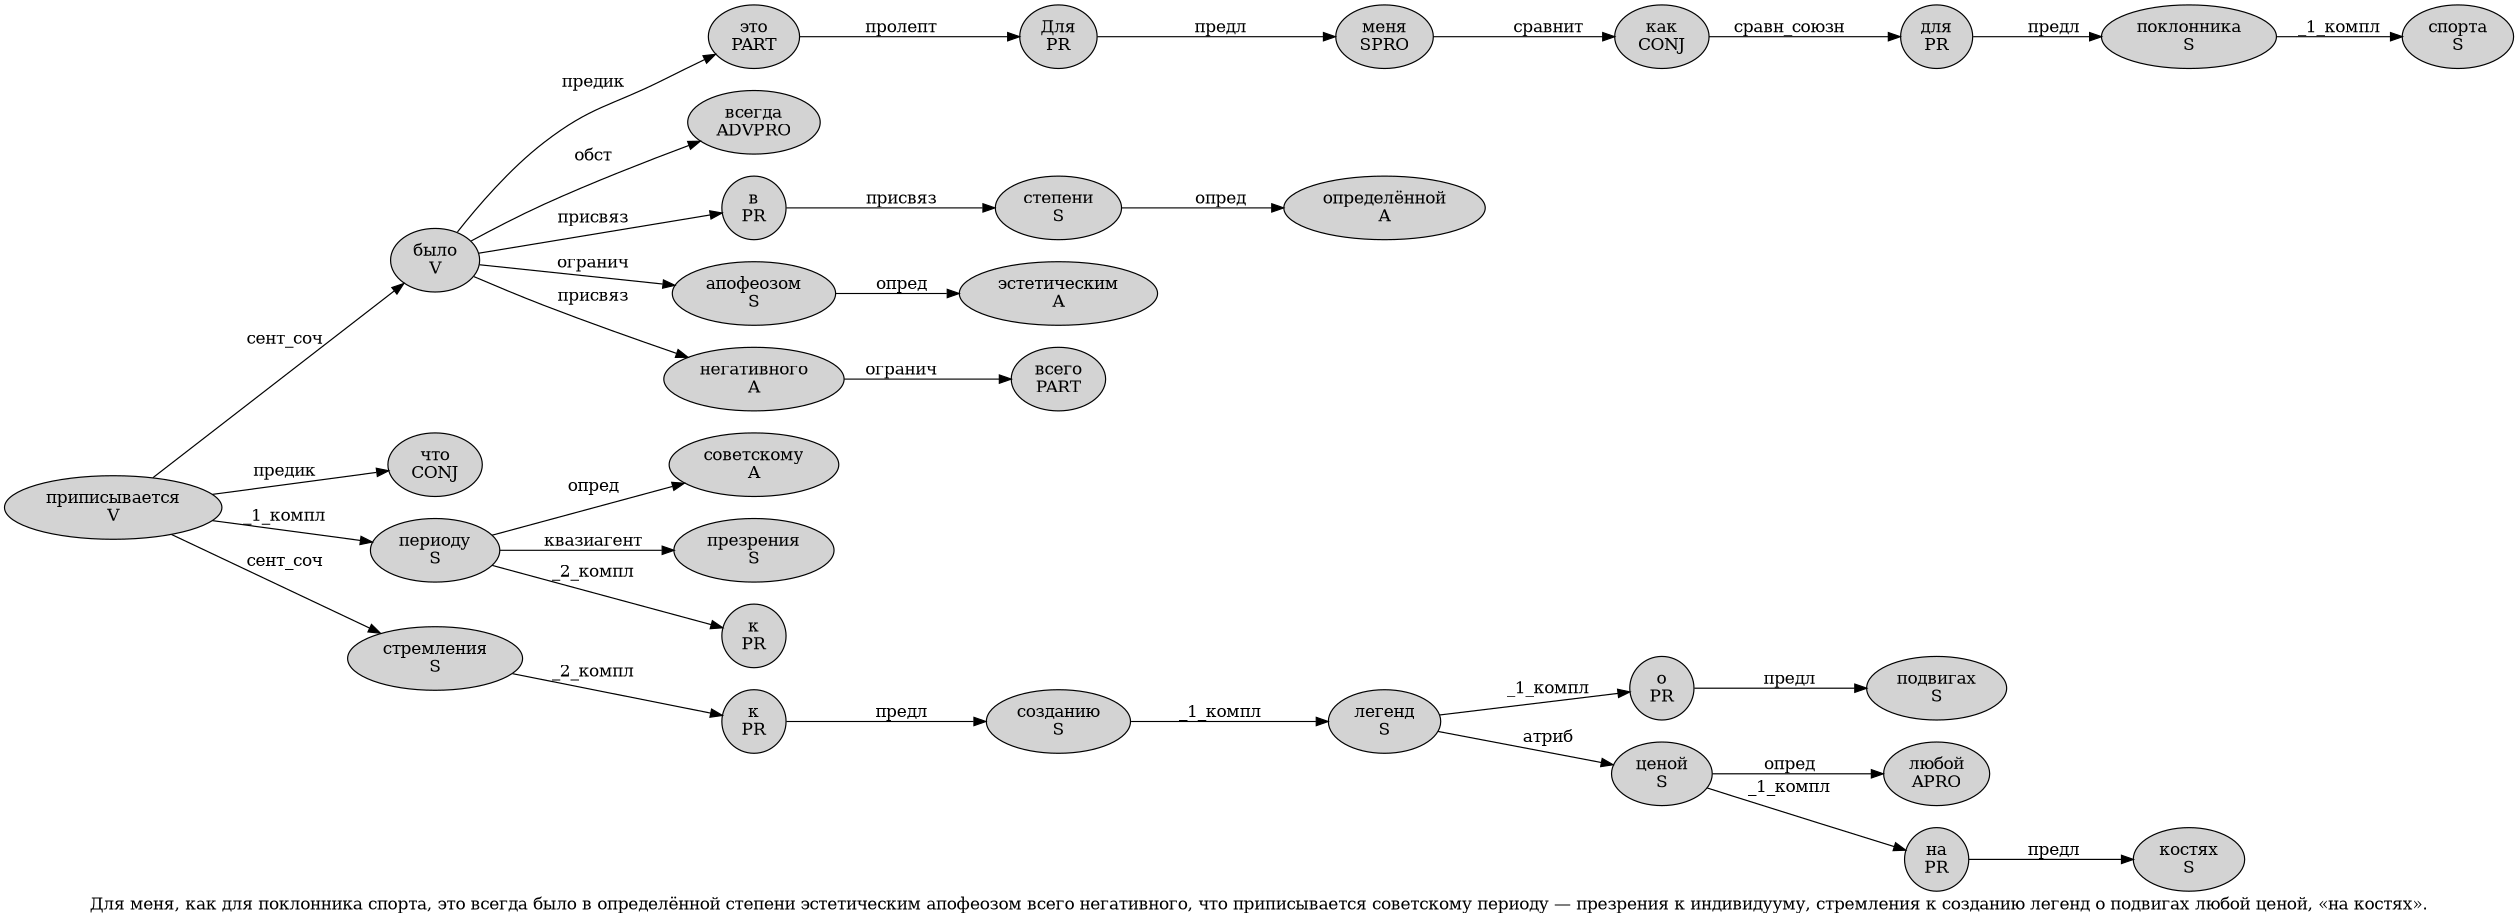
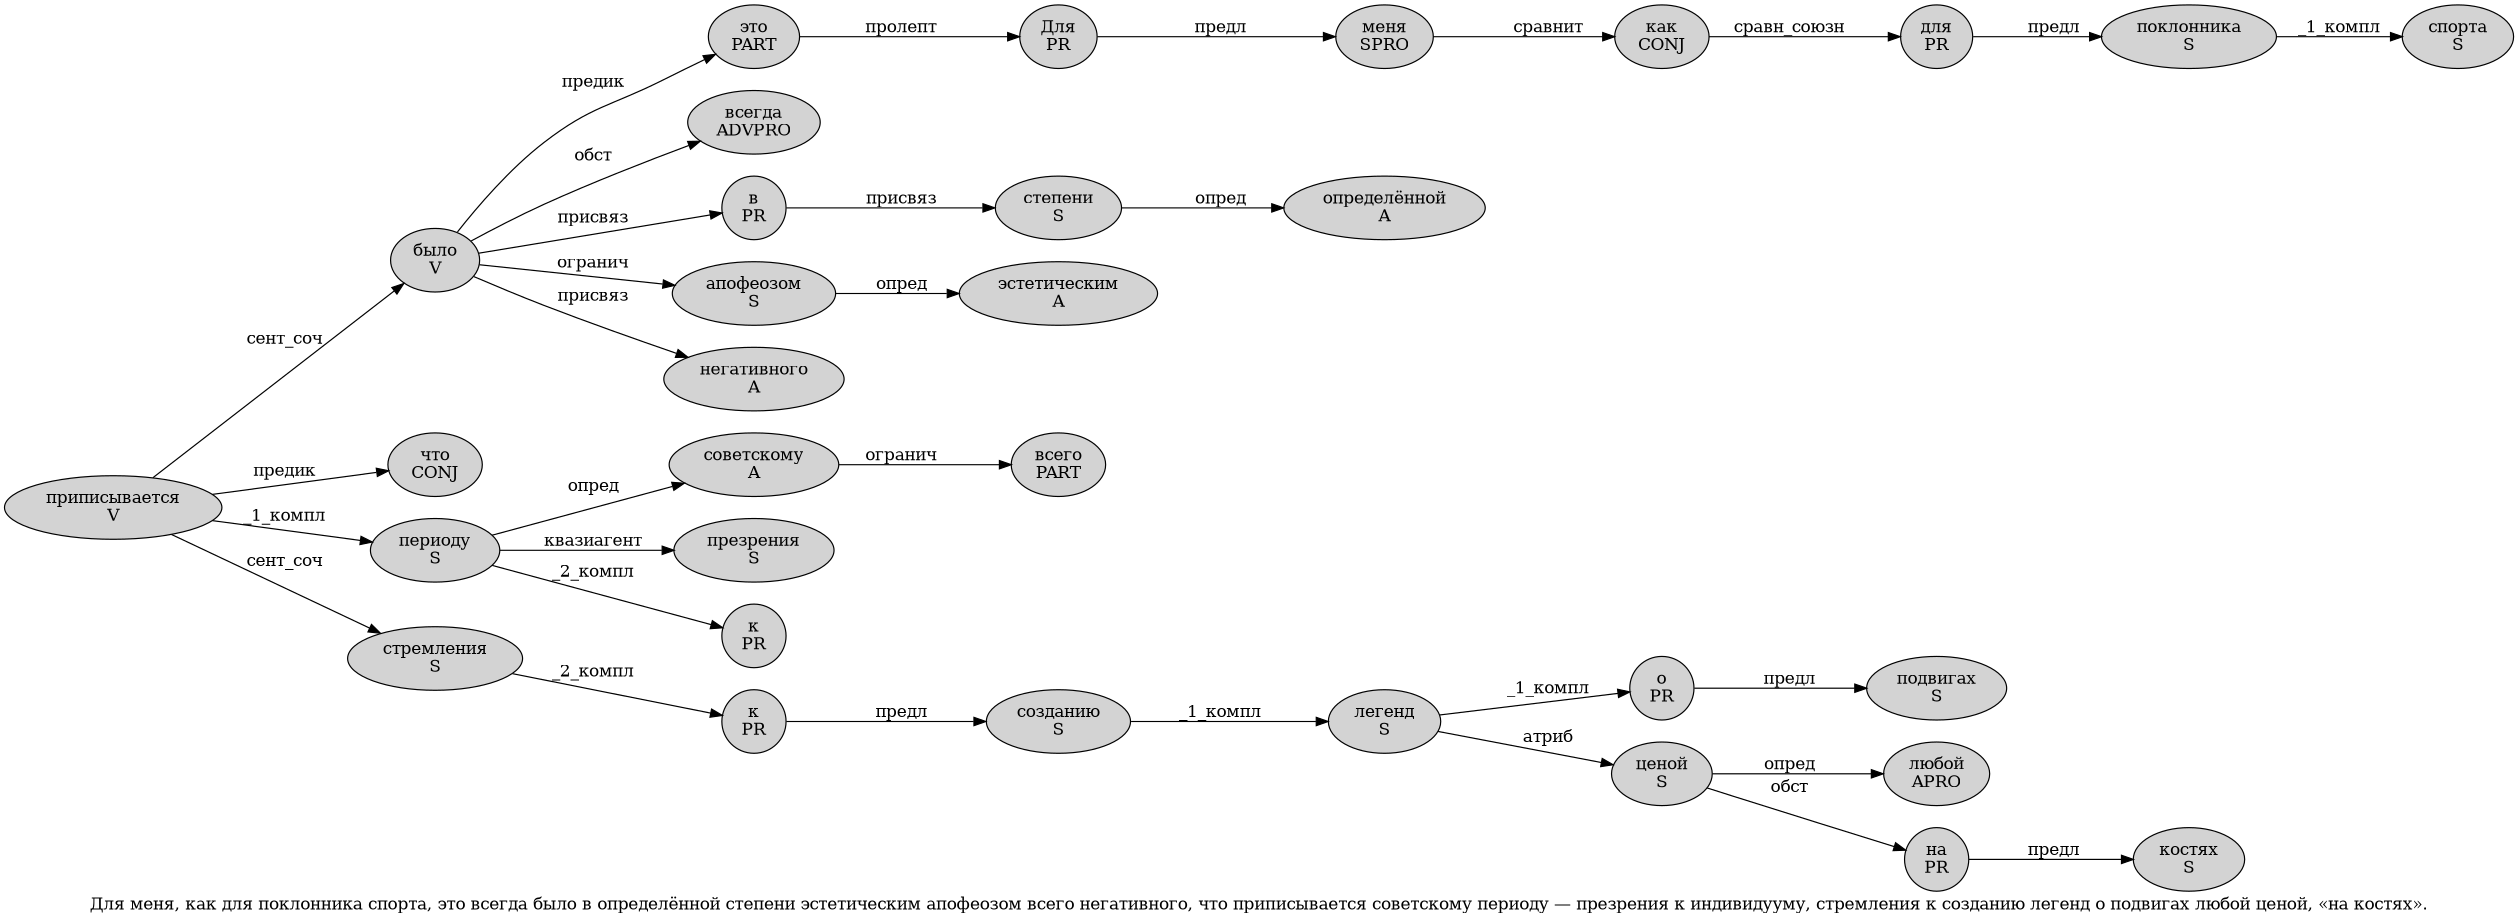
(922, 379) -> (919, 465)
(1790, 787) -> (1790, 787)
